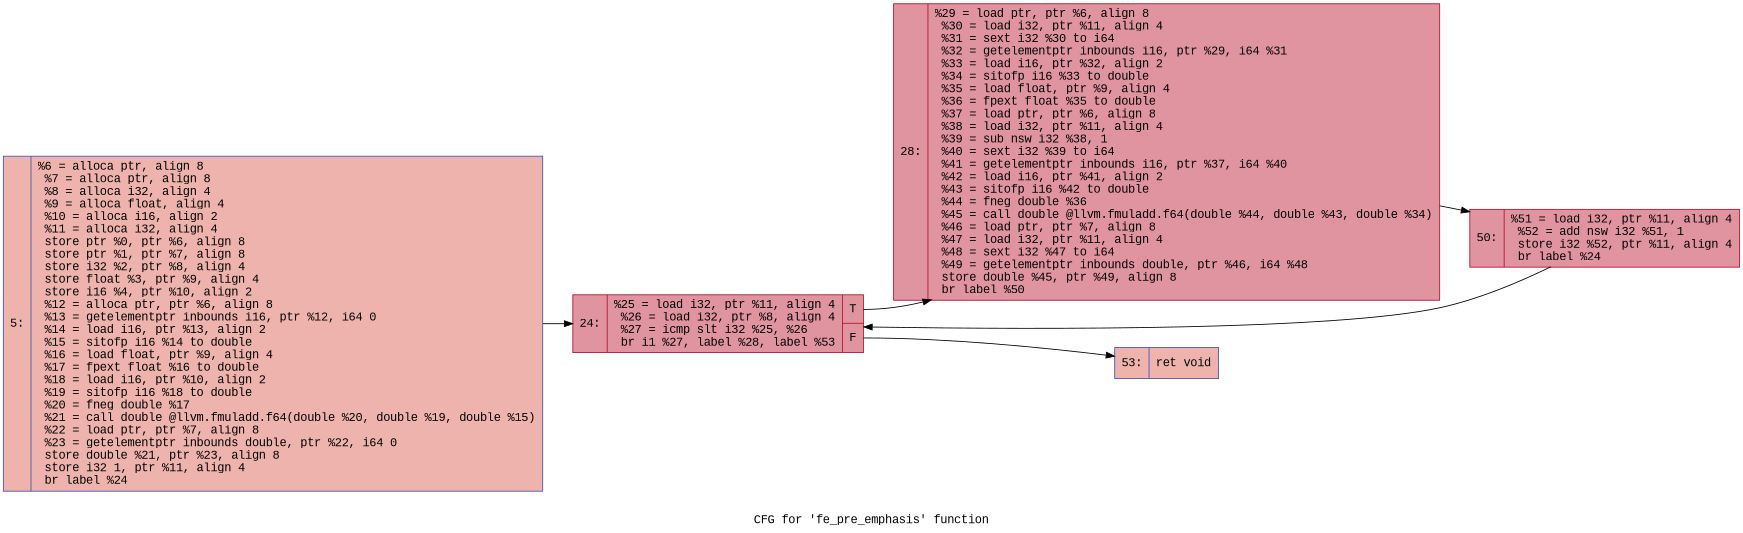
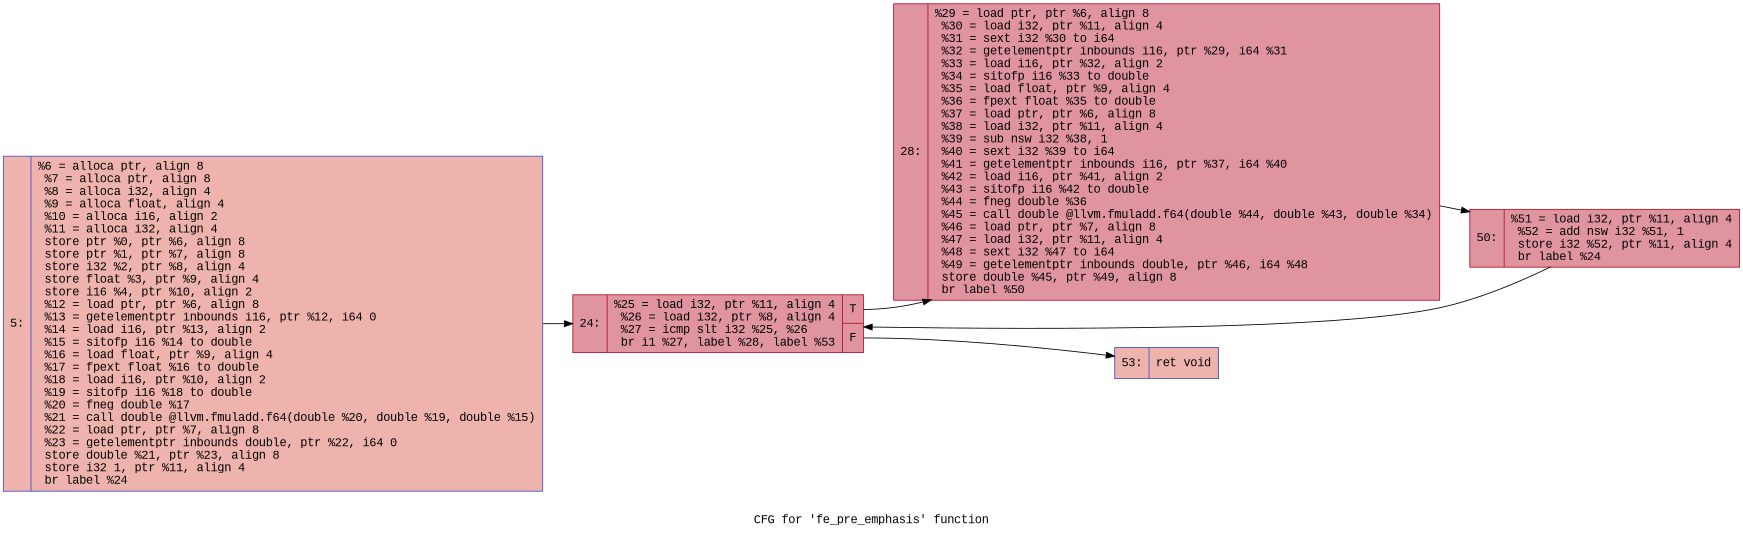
(155, 304) -> (149, 304)
